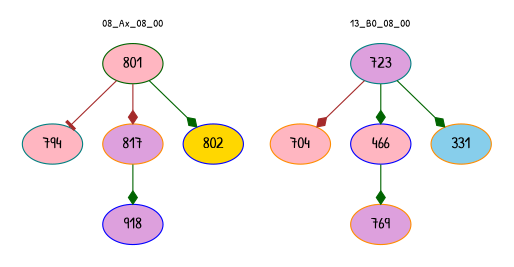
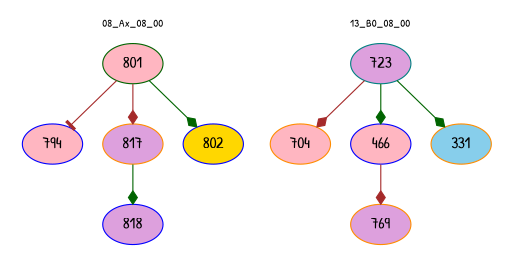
(52, 144) -> (52, 144)
(381, 178) -> (381, 178)
(133, 224) -> (133, 224)
